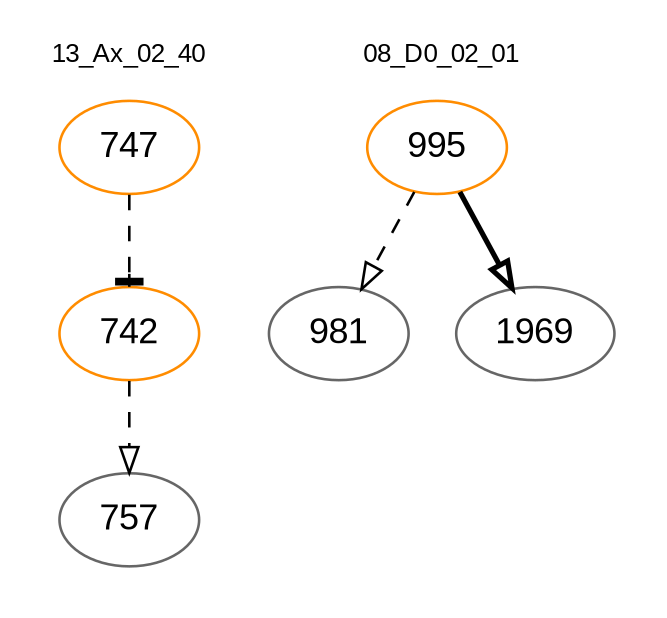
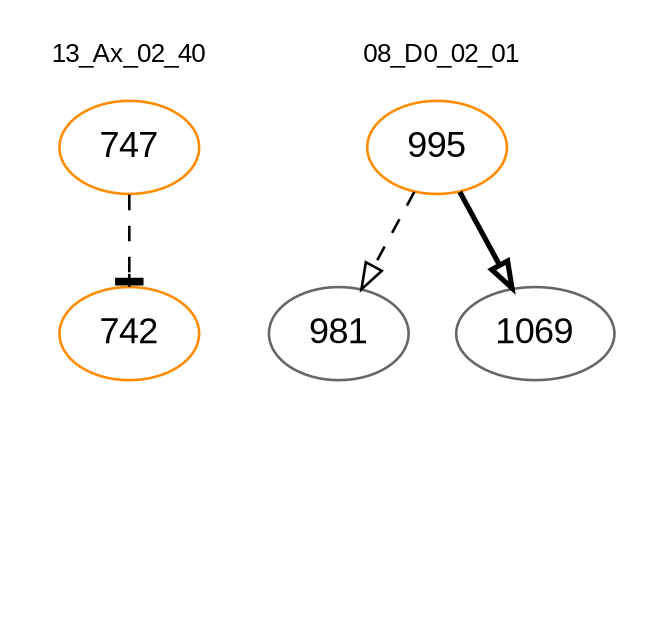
(535, 334) -> (535, 334)
(129, 520) -> none
